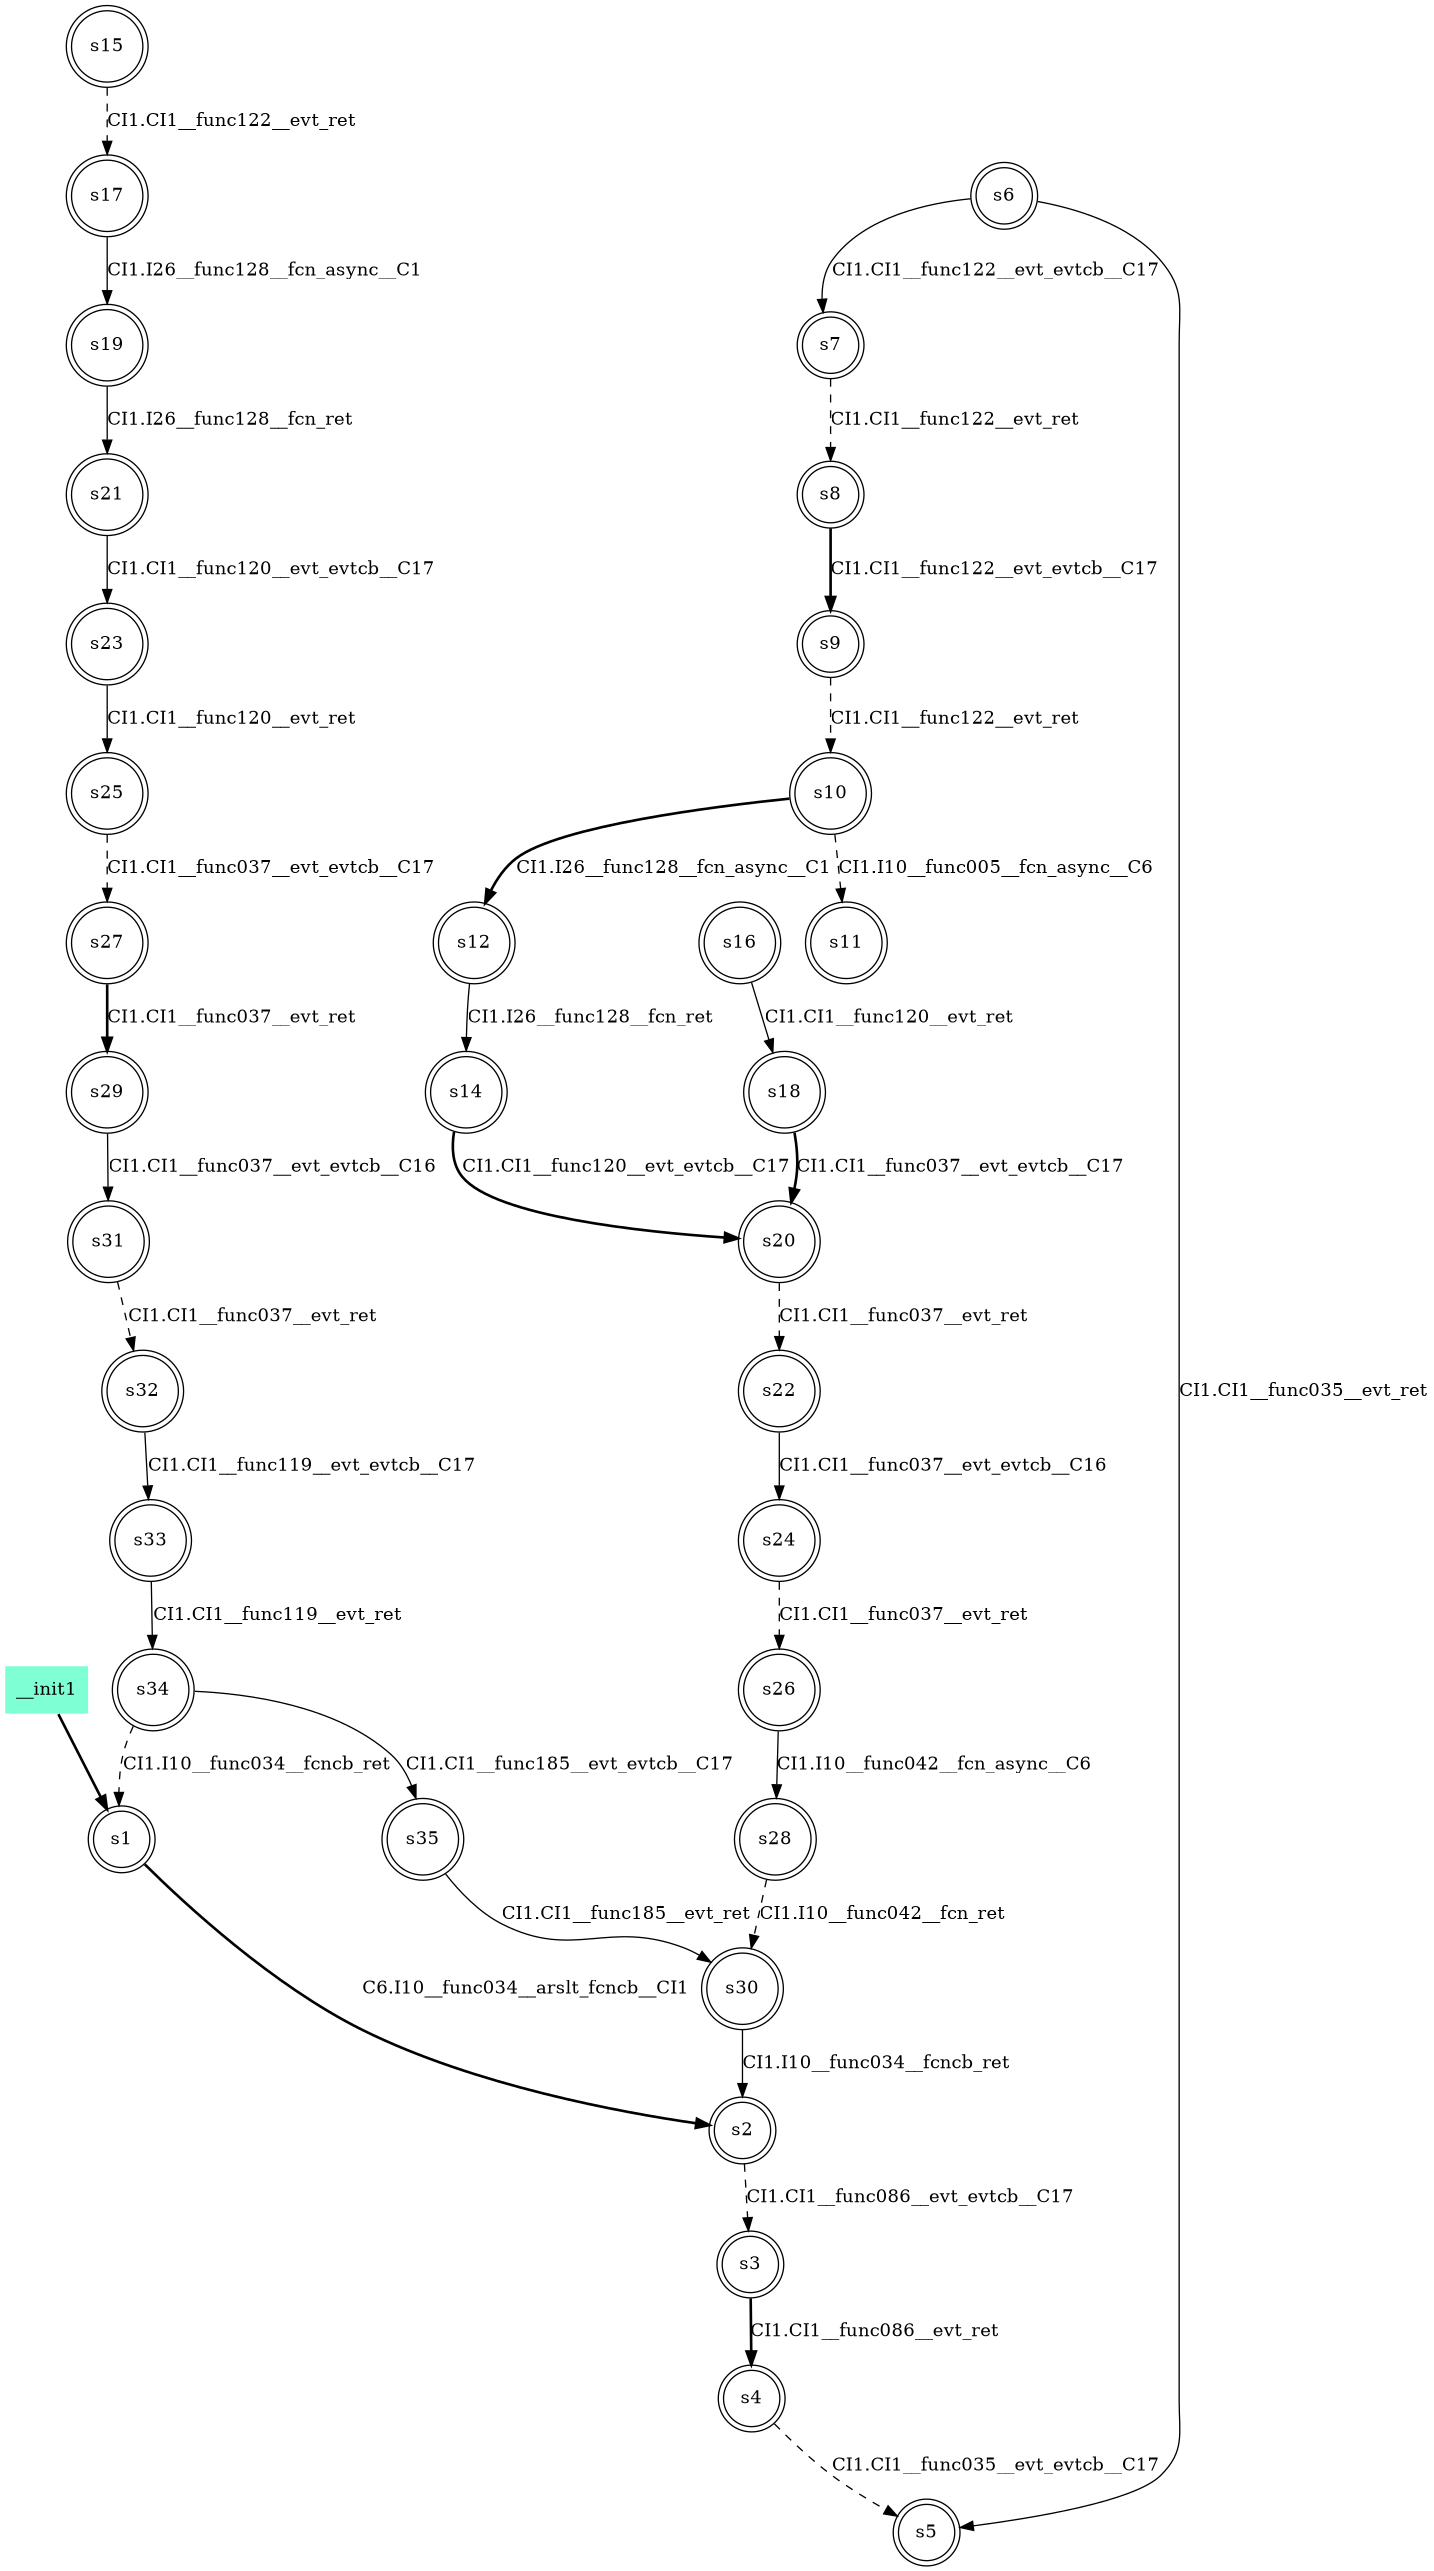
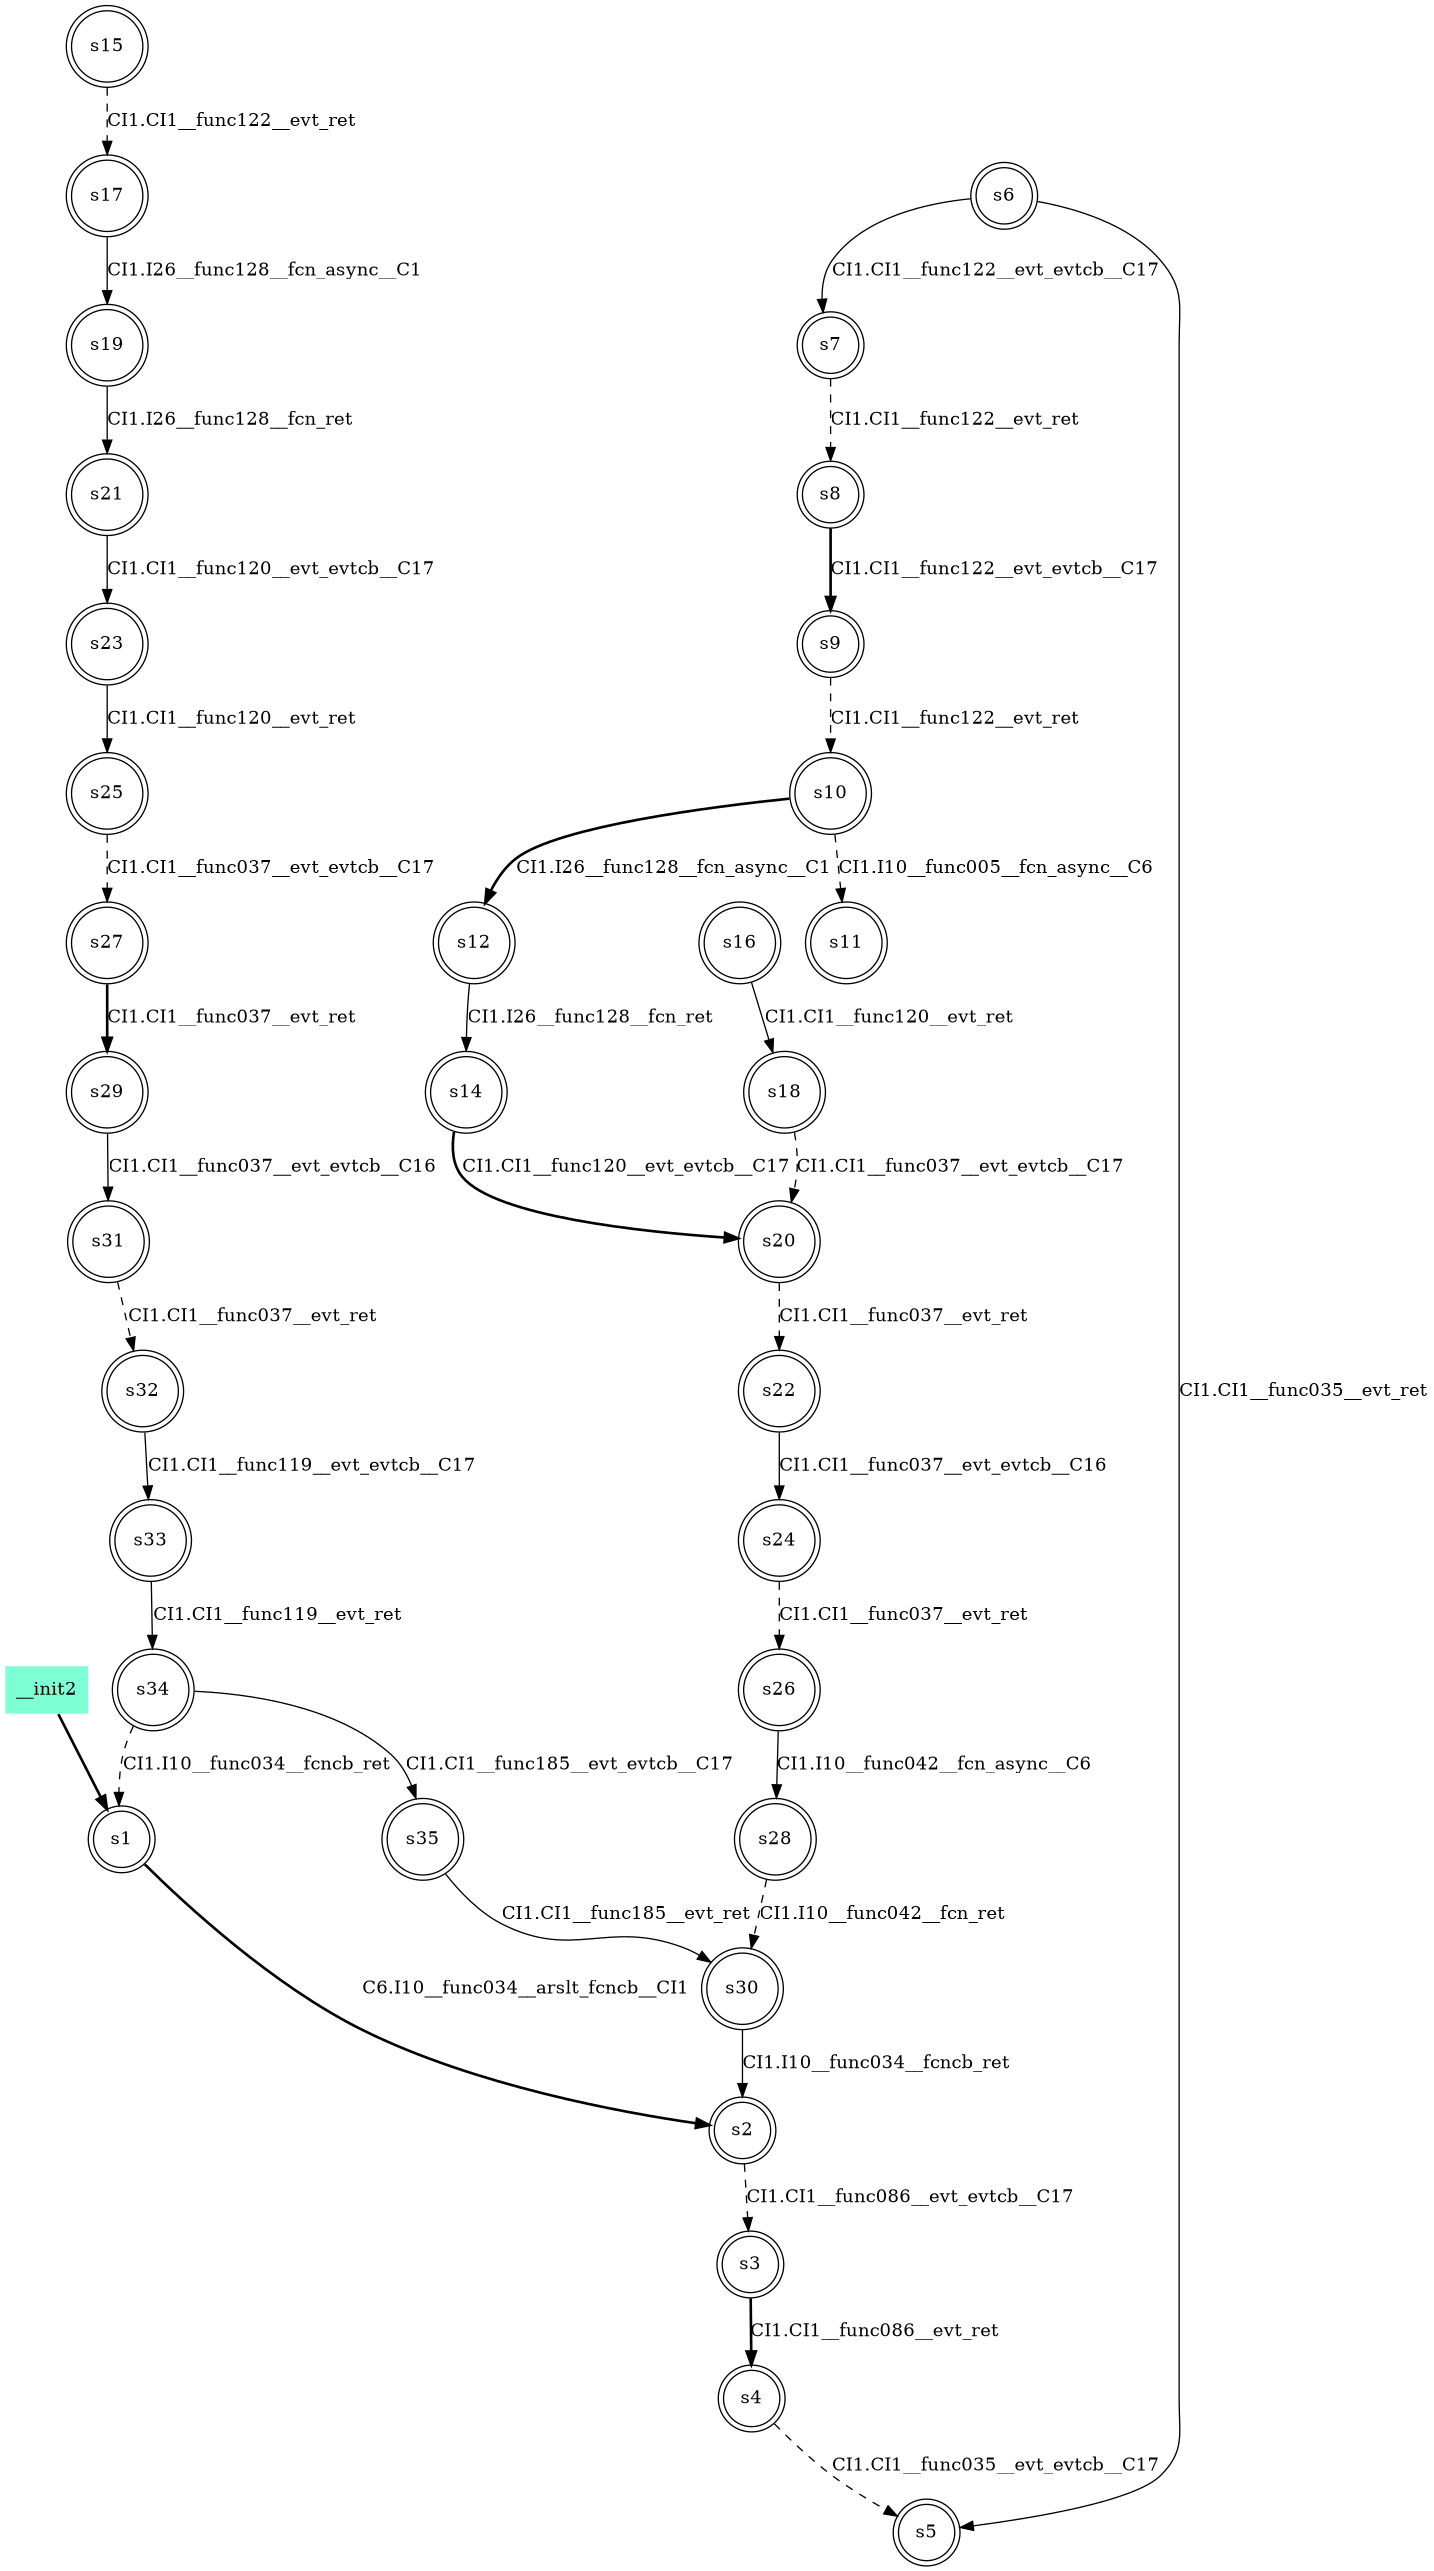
(797, 1161) -> (797, 1161)
(47, 1690) -> (47, 1690)
